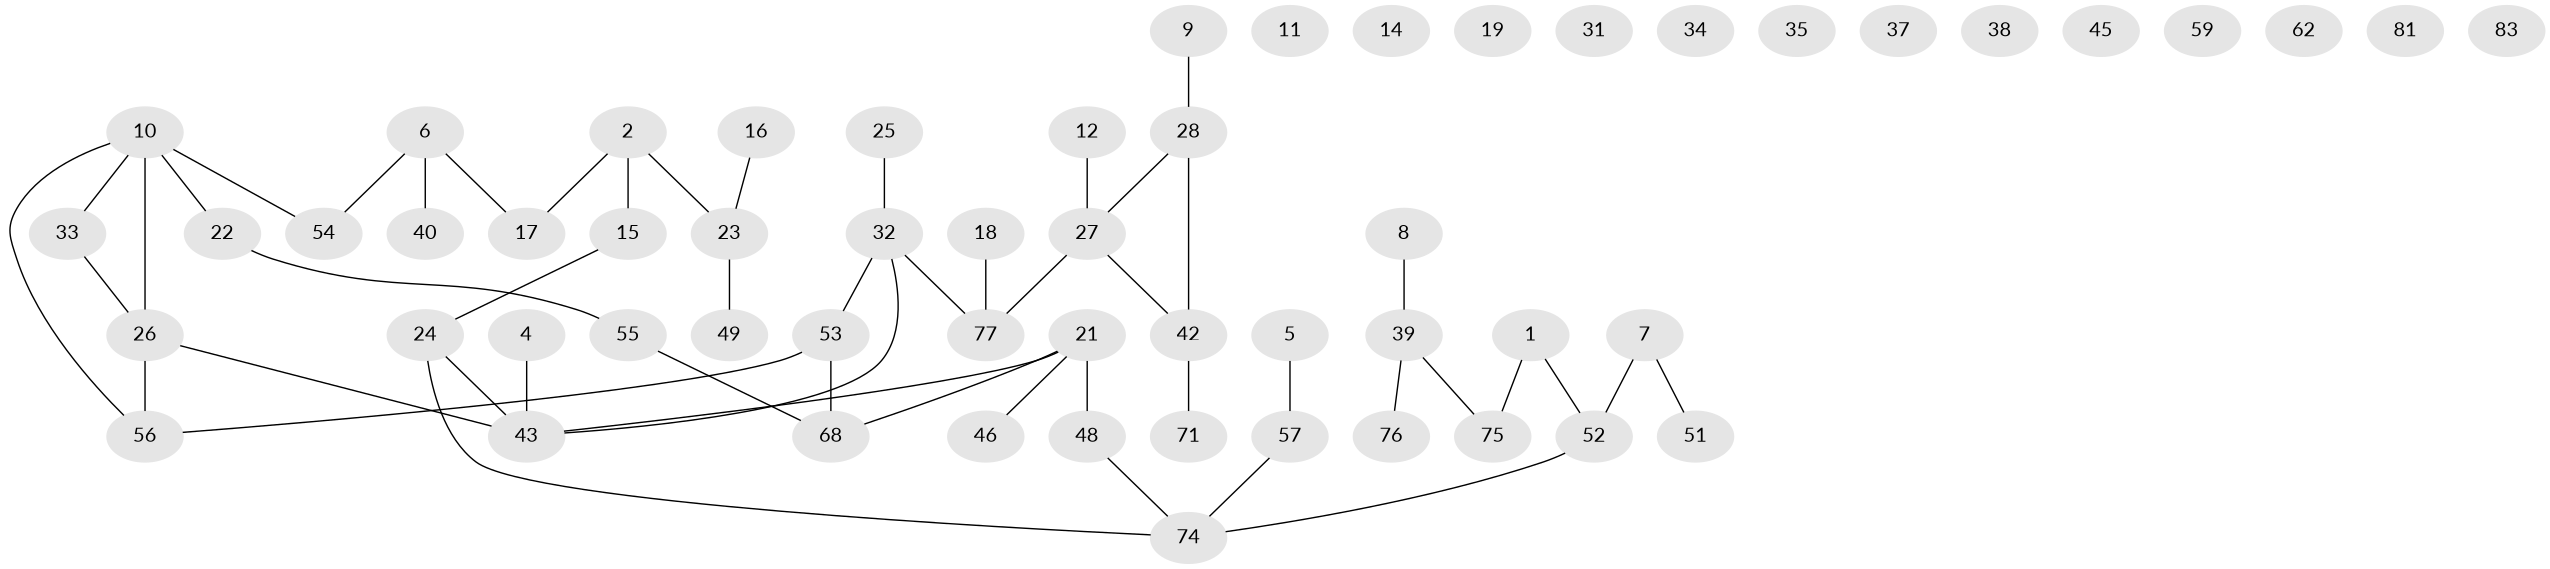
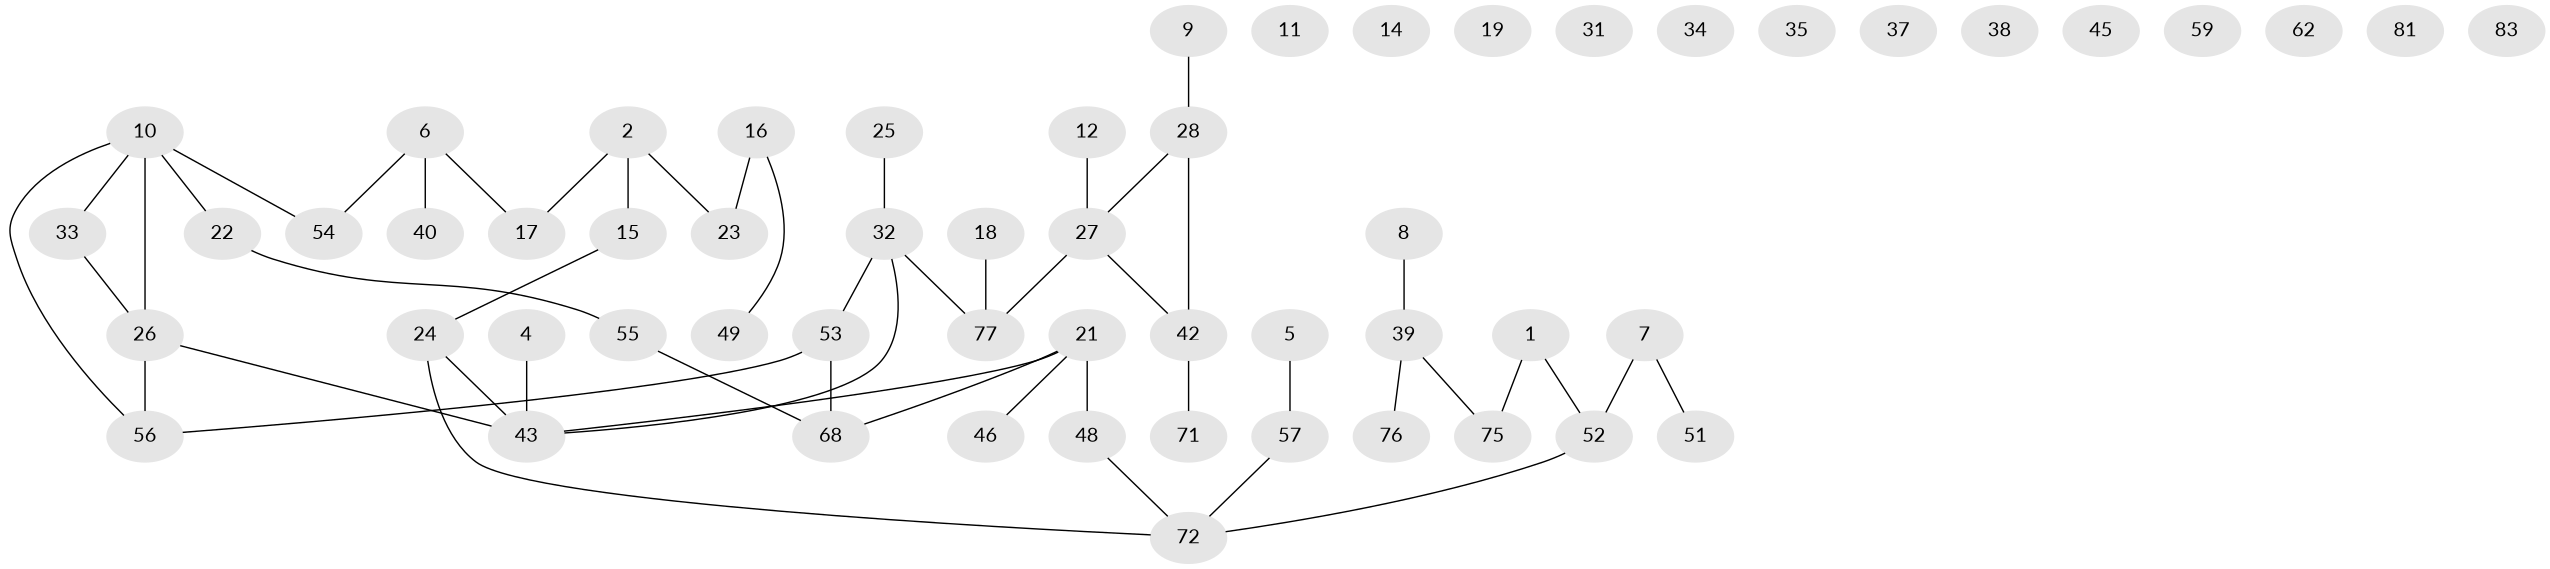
(729, 285) -> (784, 238)
(1189, 538) -> (1189, 538)
